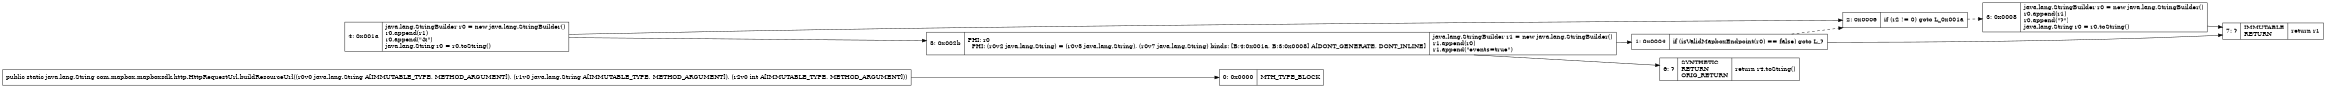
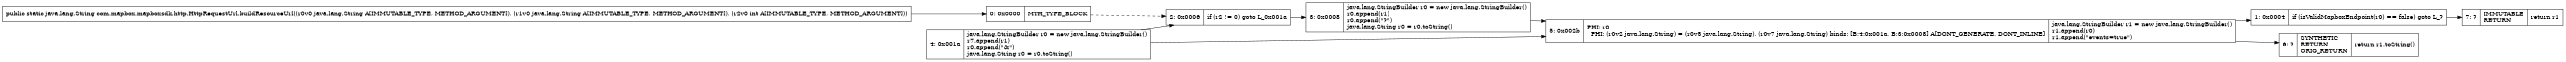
(1973, 19) -> (1296, 17)
(2213, 26) -> (1536, 21)
(1815, 31) -> (1126, 16)
(407, 33) -> (989, 41)
(1766, 69) -> (2385, 45)
